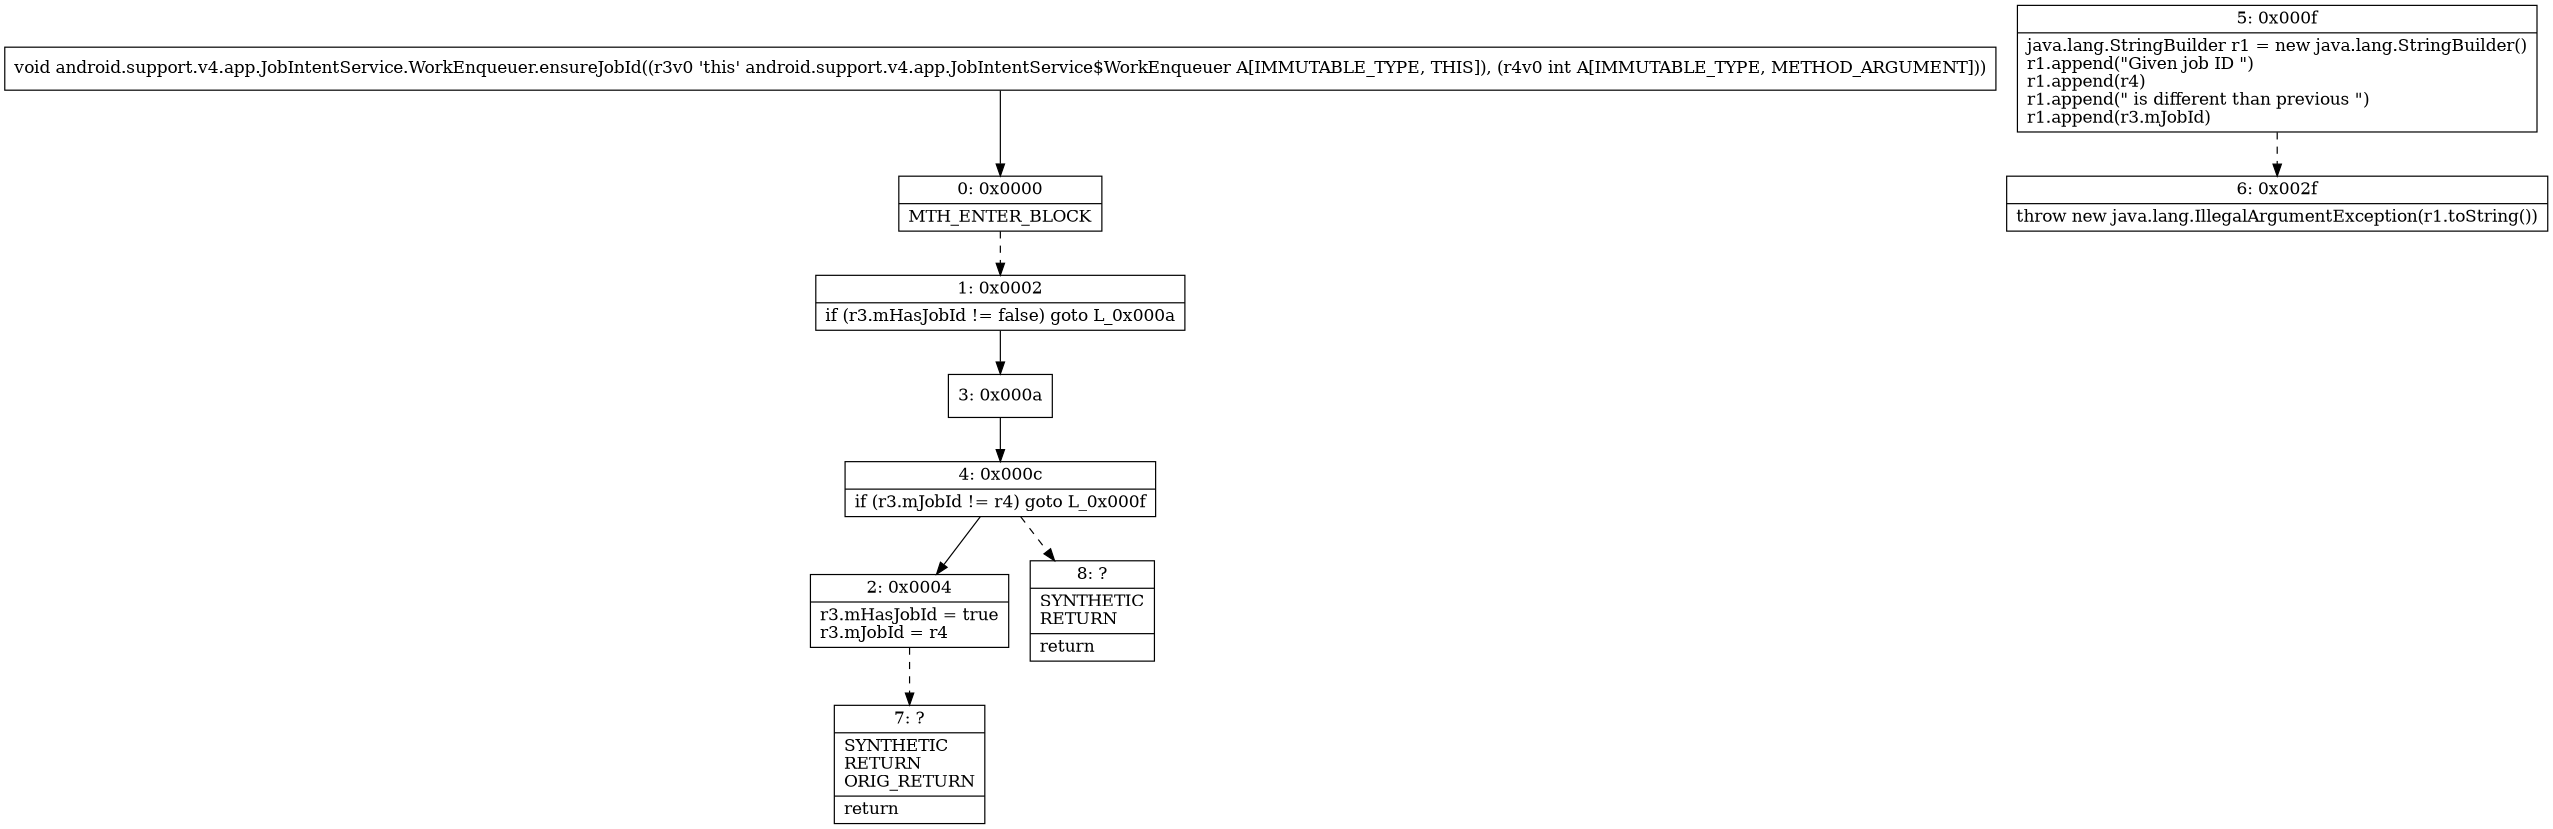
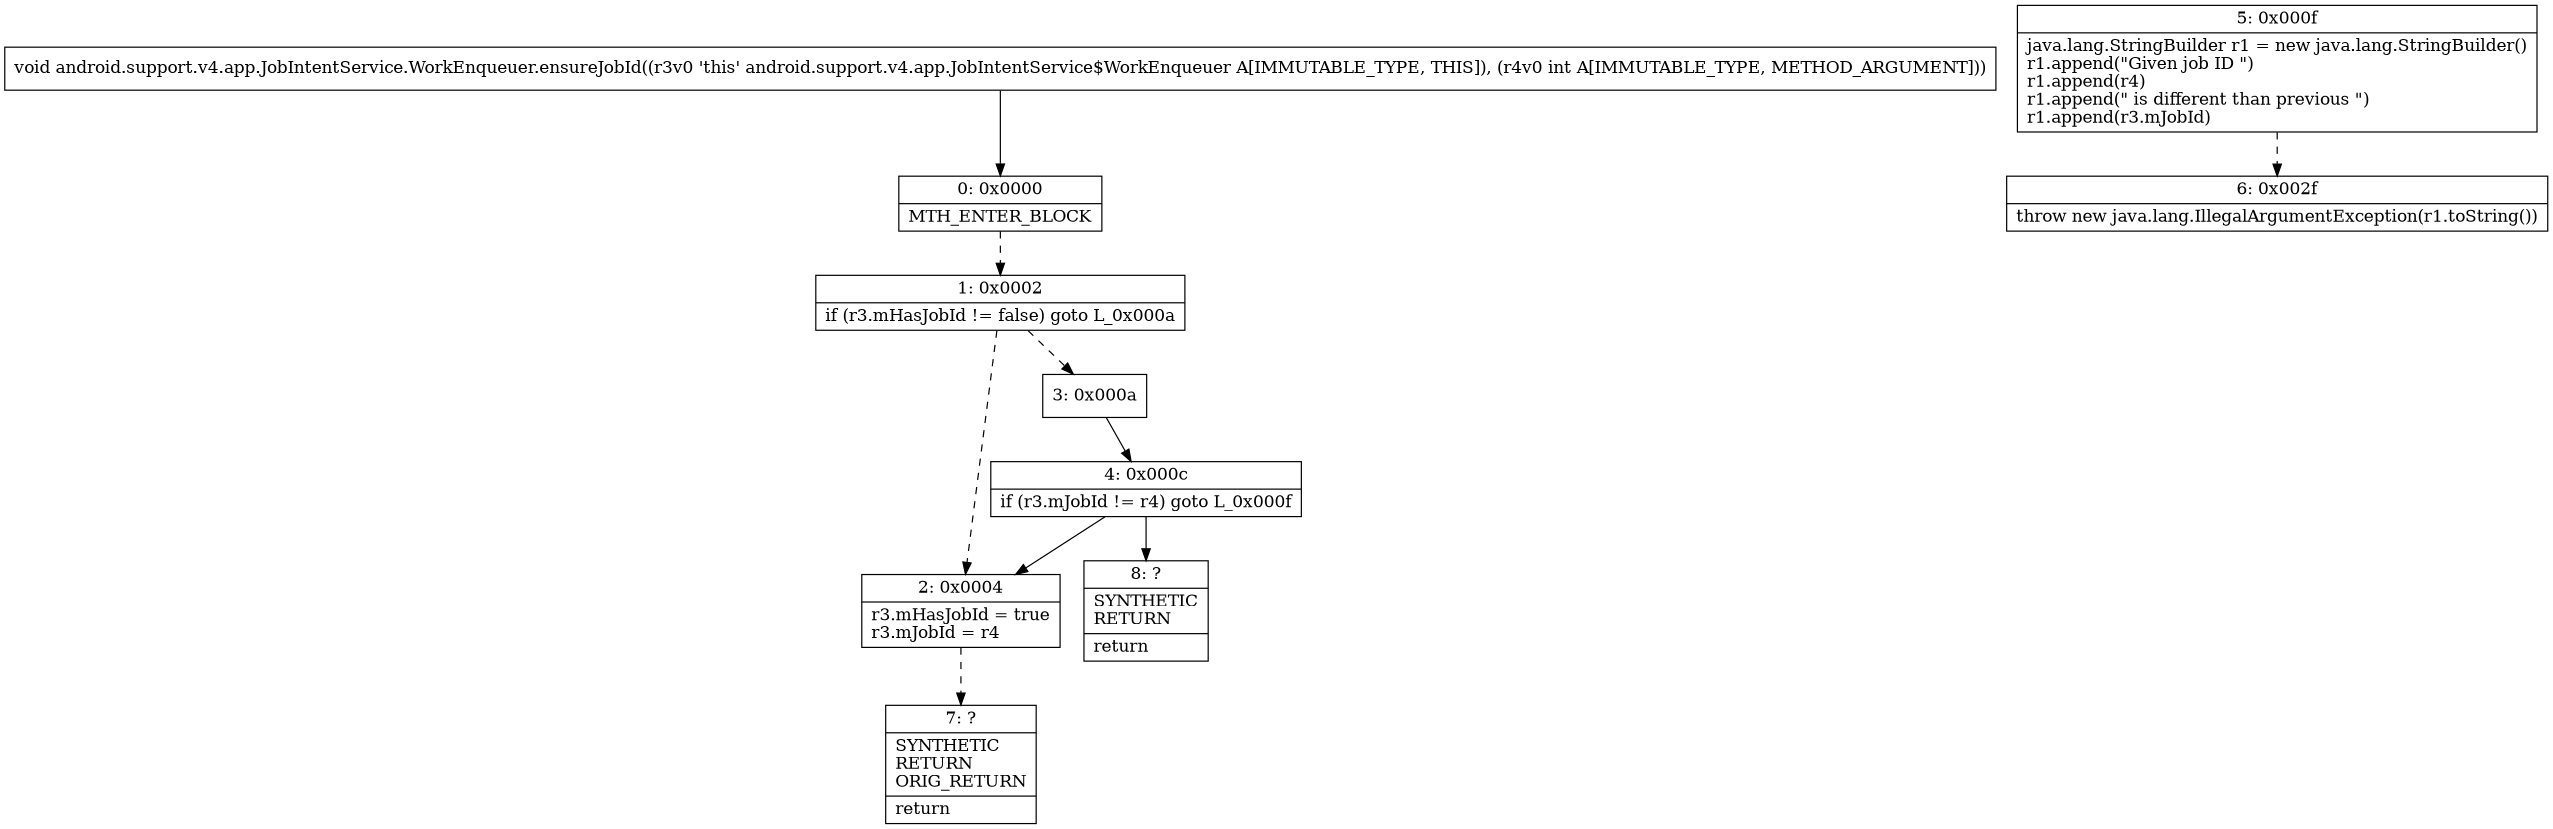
(1000, 346) -> (1046, 348)
none -> (982, 447)
(1034, 534) -> (1146, 533)
